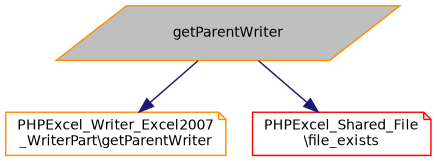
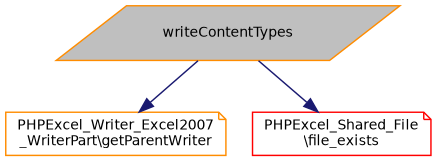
(228, 33) -> (228, 33)
